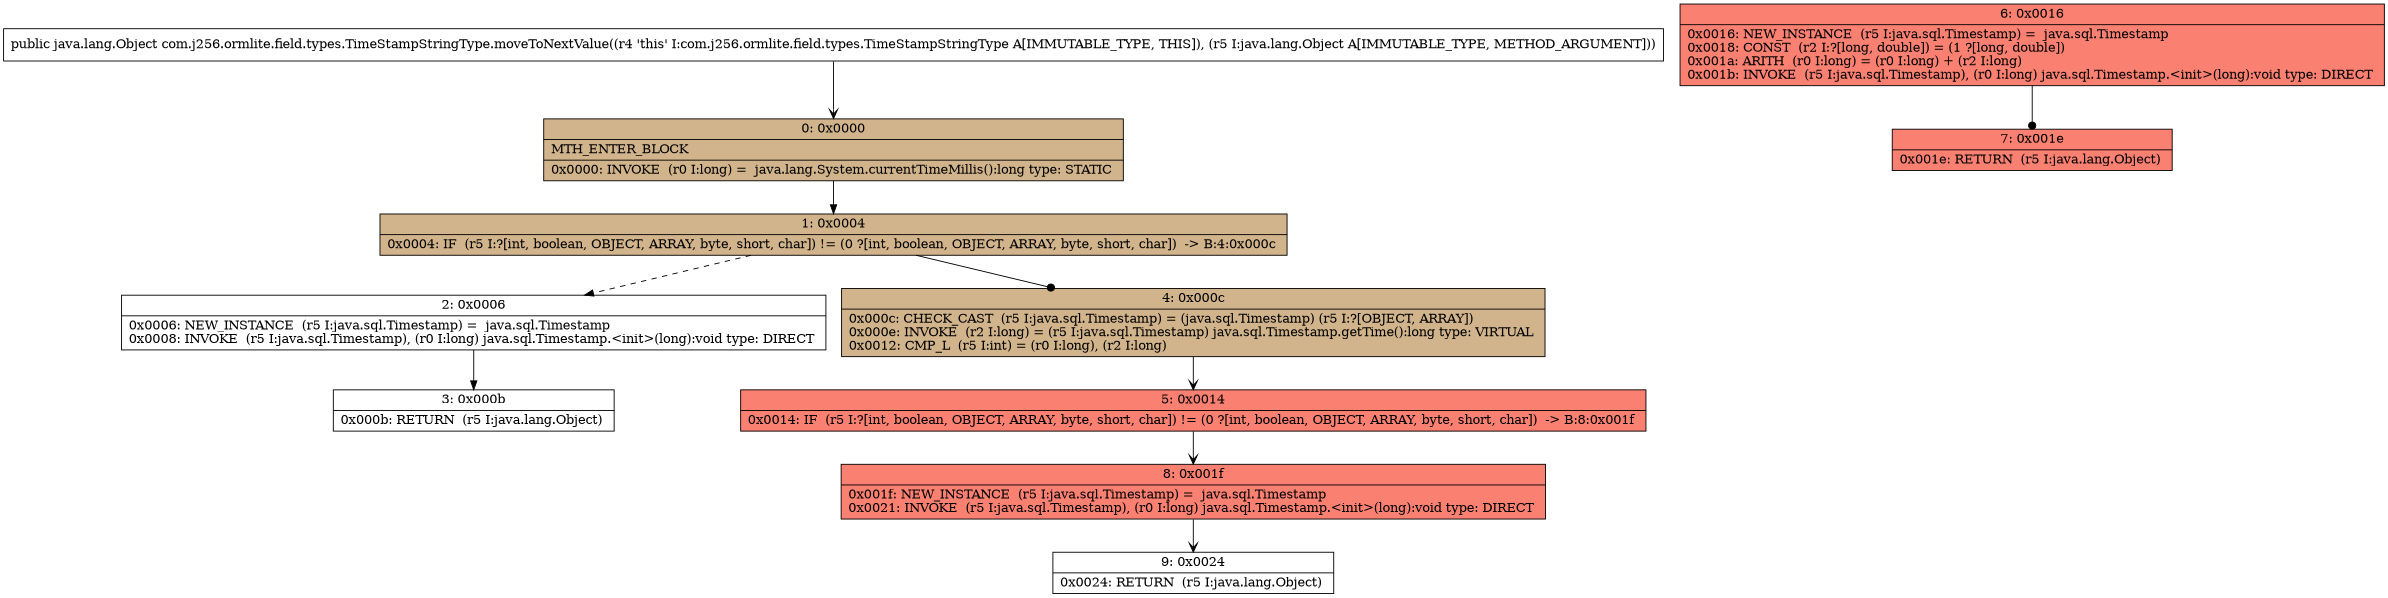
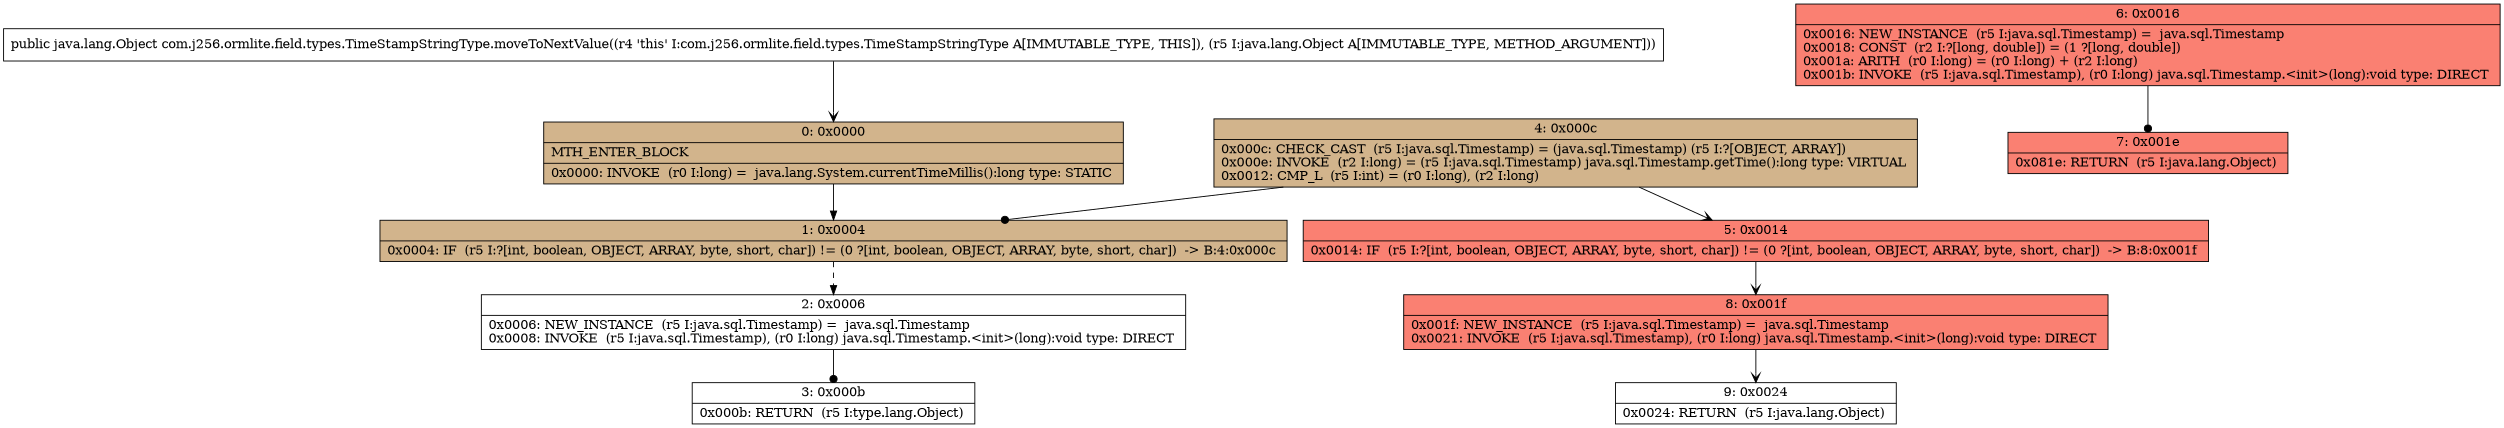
(2032, 160) -> (2148, 163)
(982, 271) -> (1146, 203)
(474, 365) -> (834, 363)
(474, 420) -> (834, 413)
